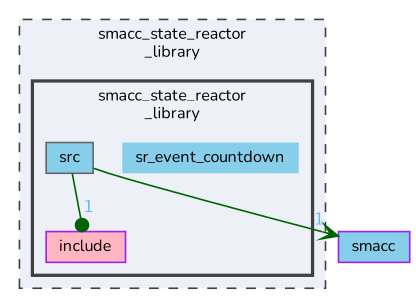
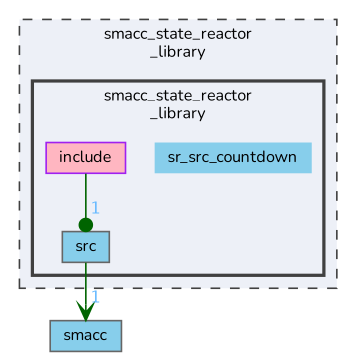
(211, 158) -> (233, 158)
(77, 196) -> (86, 196)
(374, 247) -> (86, 336)
